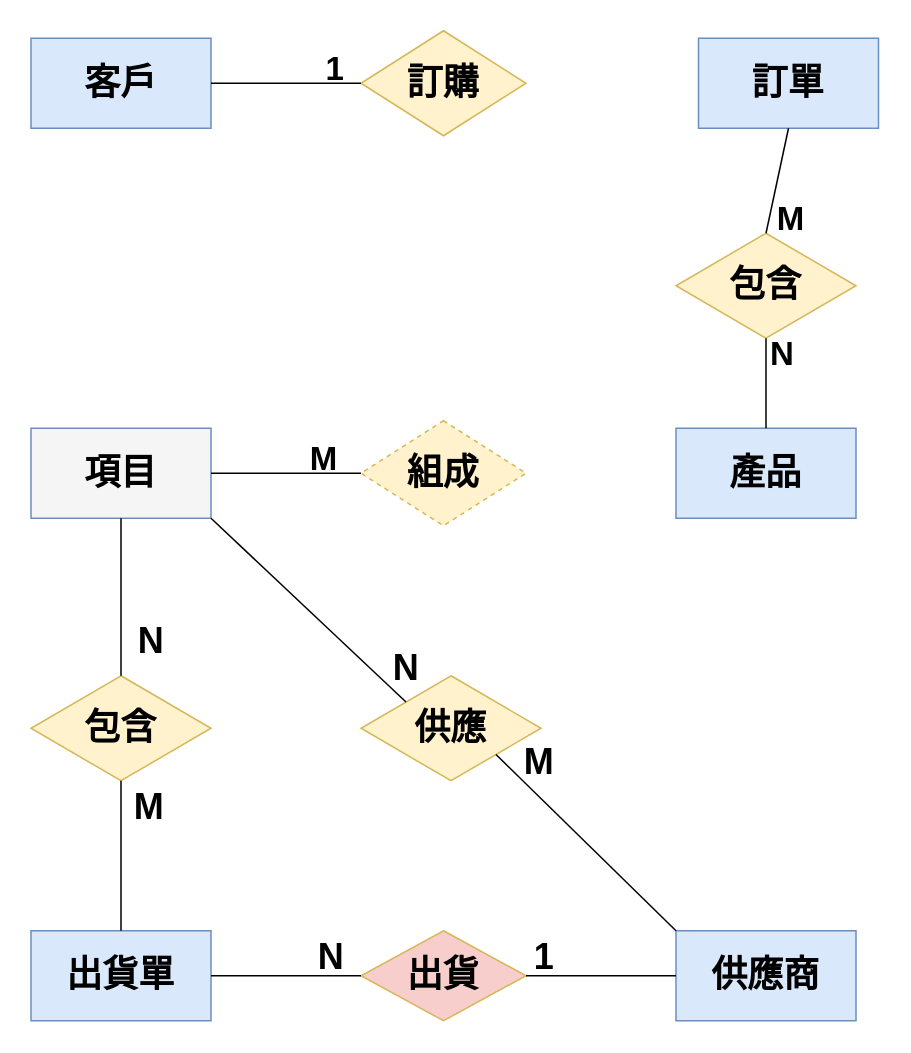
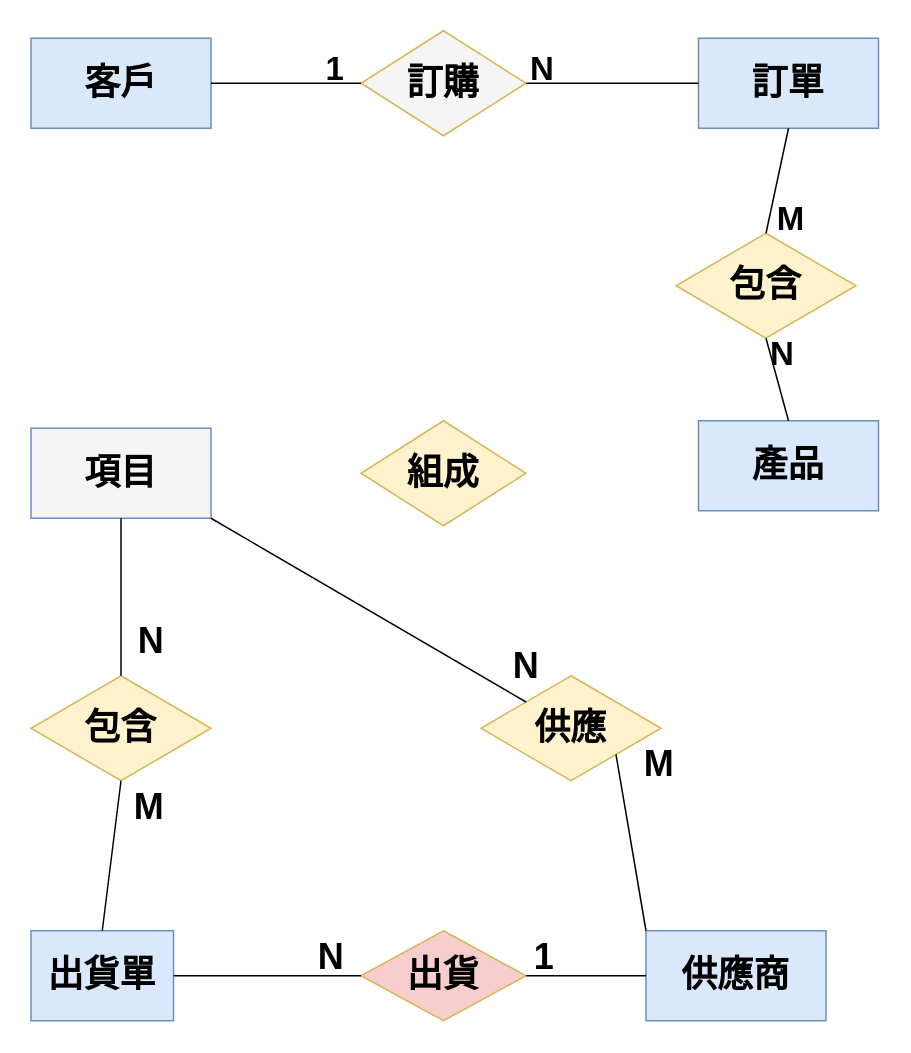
(443, 83) -> (443, 83)
none -> (612, 83)
(286, 473) -> none
(443, 473) -> (443, 473)
(766, 473) -> (788, 466)
(451, 728) -> (571, 728)
(121, 976) -> (102, 976)
(766, 976) -> (736, 976)
